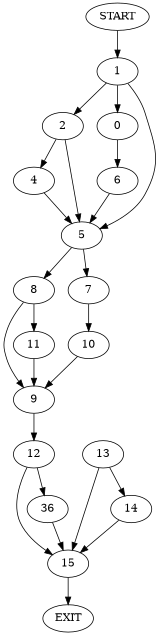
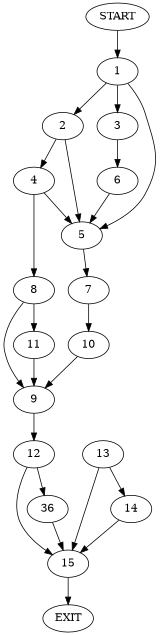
(118, 126) -> (118, 126)
(61, 260) -> (34, 232)
